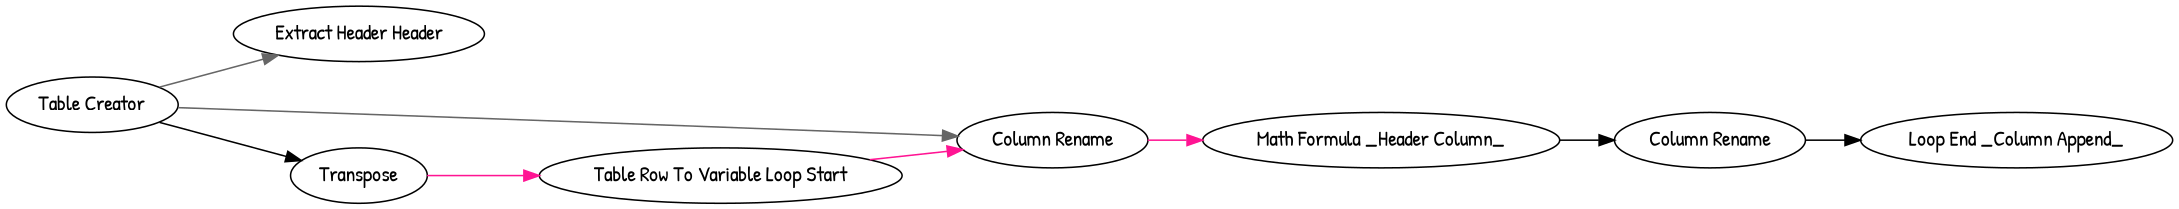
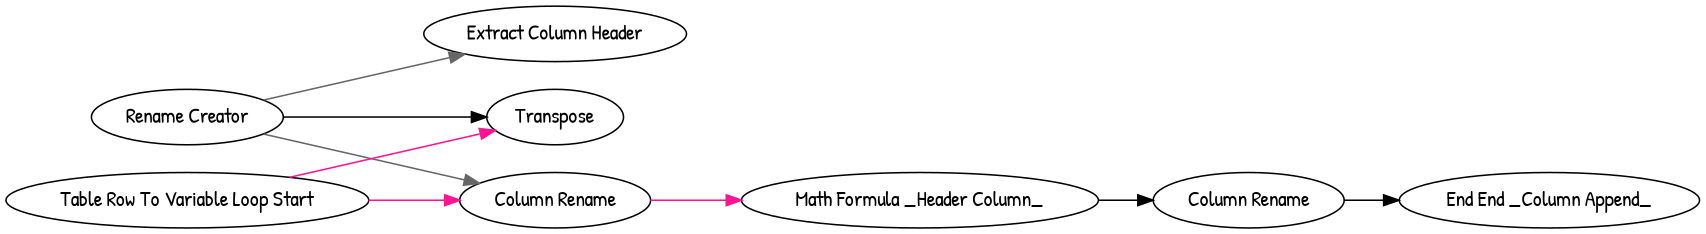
(359, 34) -> (555, 34)
(92, 105) -> (187, 117)
(2017, 140) -> (1549, 200)
(475, 176) -> (394, 153)
